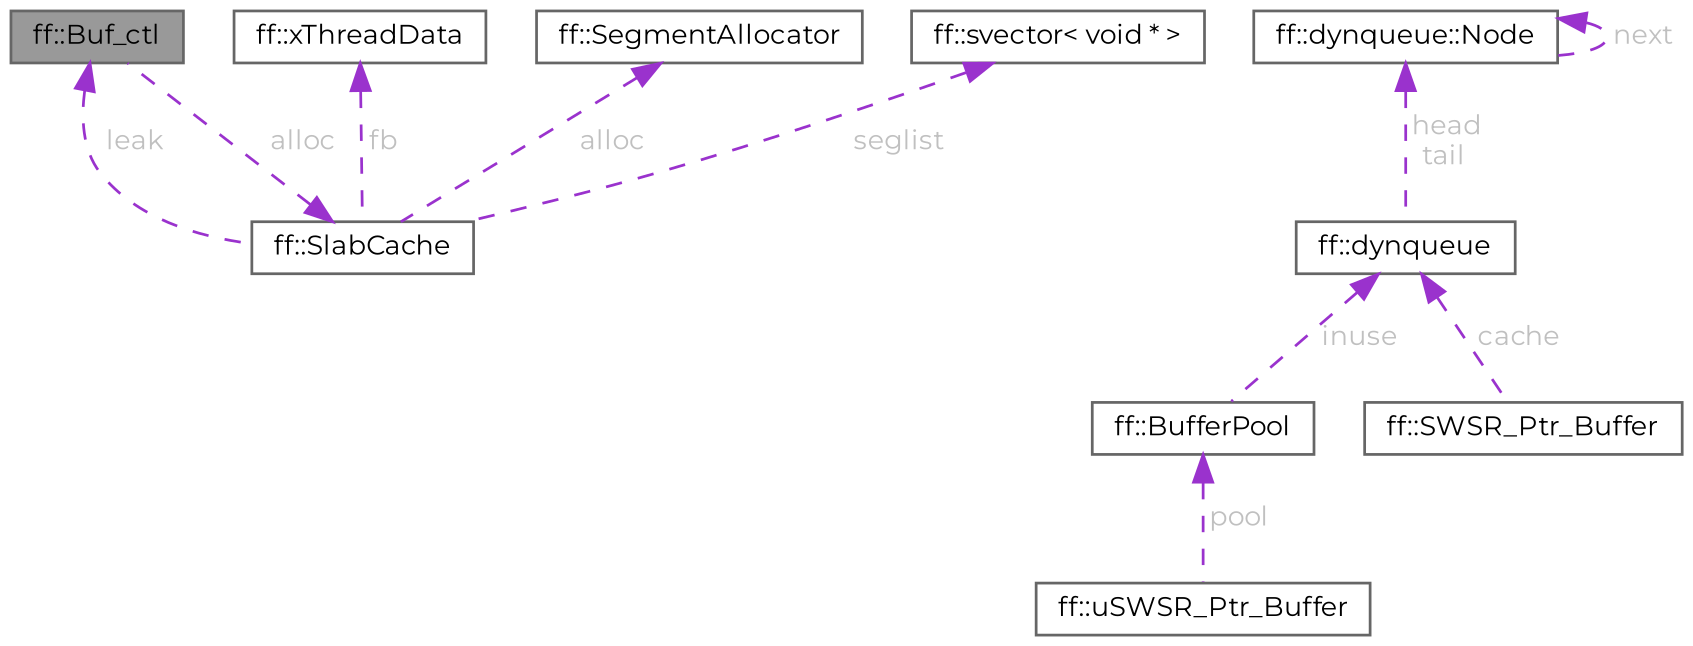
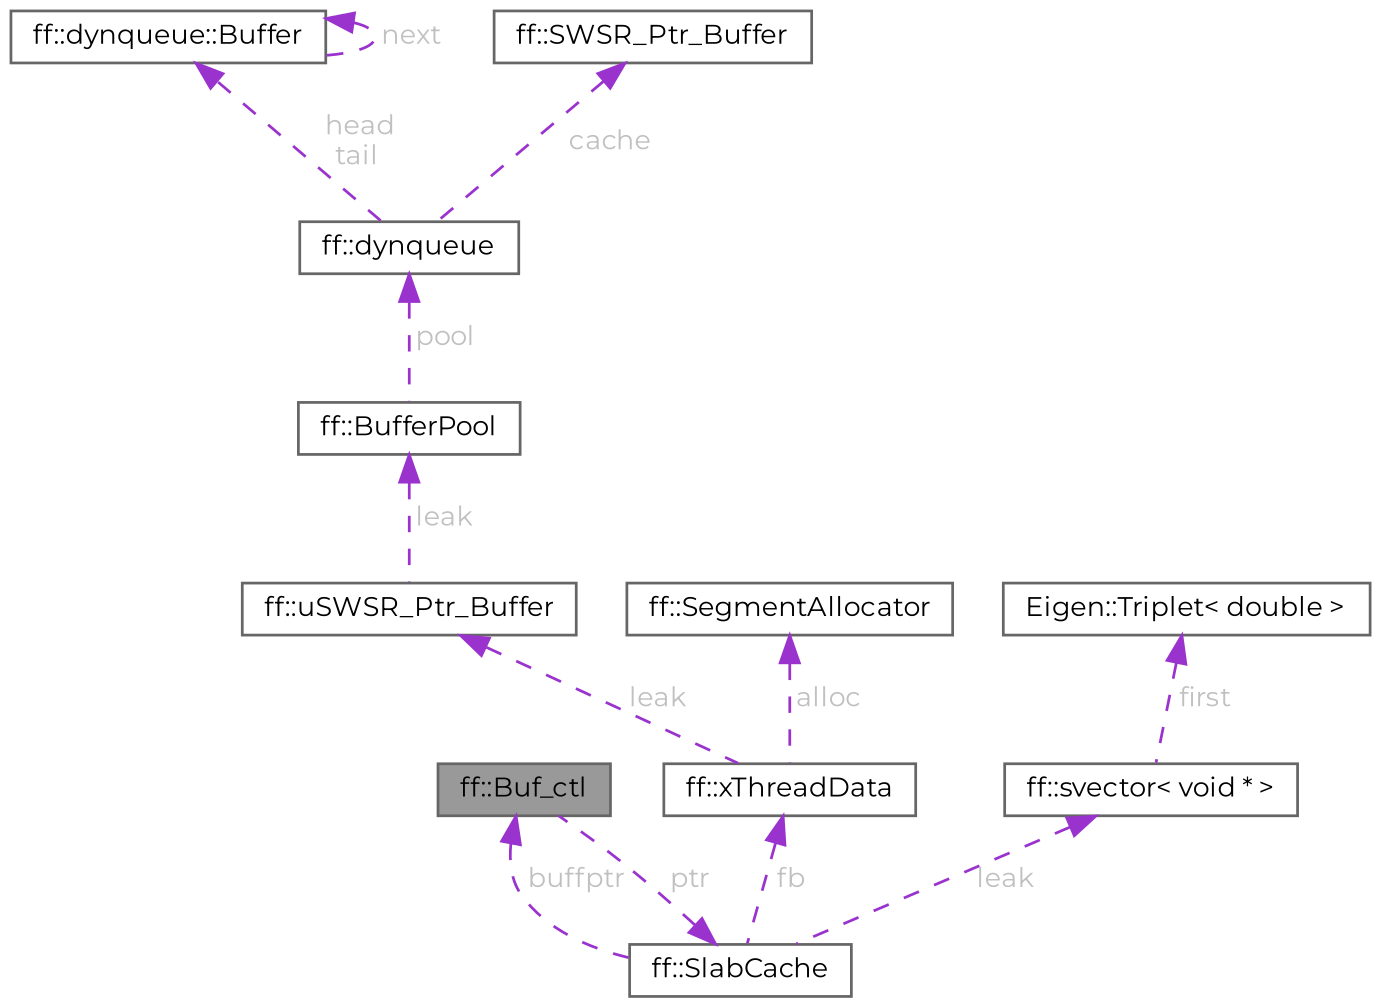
(1406, 37) -> (168, 37)
(133, 142) -> (574, 880)
(301, 142) -> (687, 880)
(897, 142) -> (1003, 880)
(519, 150) -> (790, 713)
(1358, 338) -> (443, 338)
(1472, 349) -> (520, 151)
(1237, 519) -> (442, 519)
none -> (1187, 609)
none -> (612, 705)
